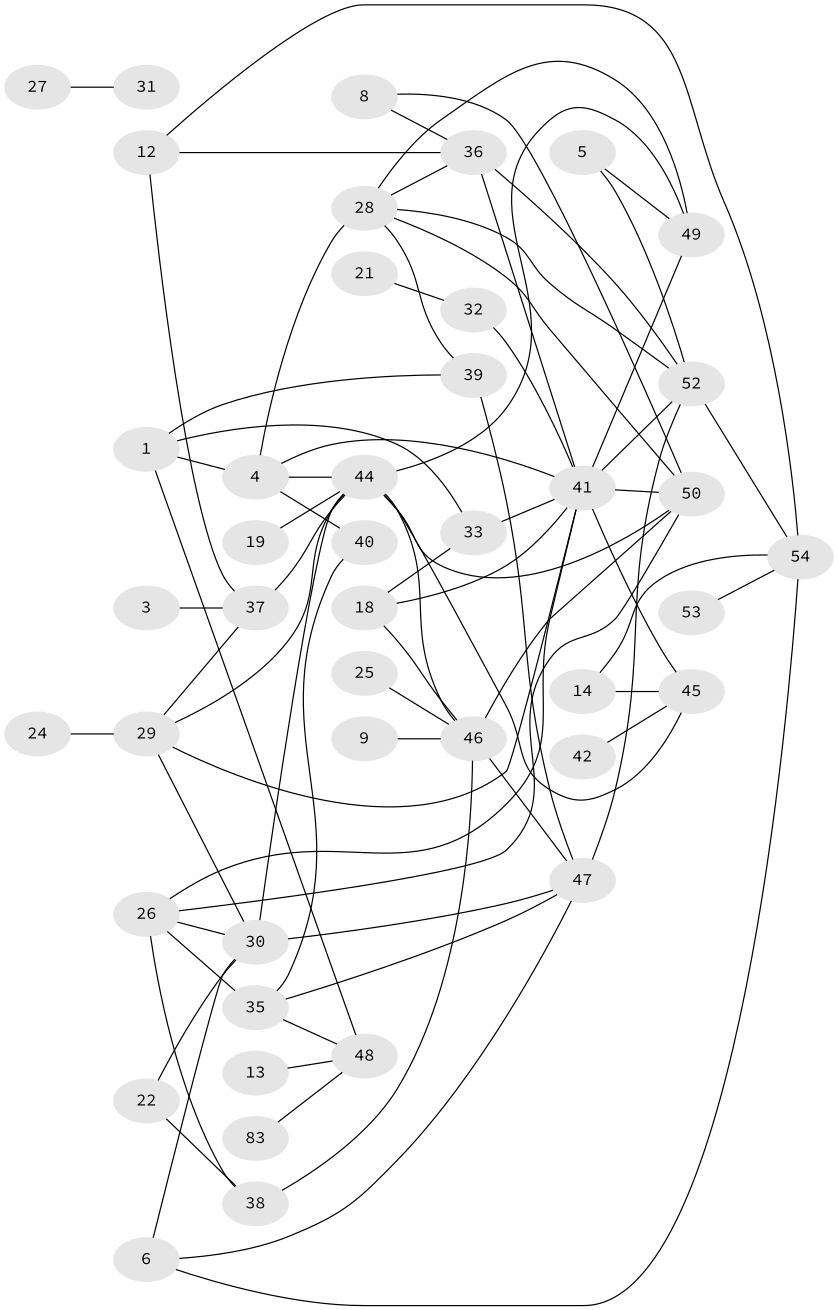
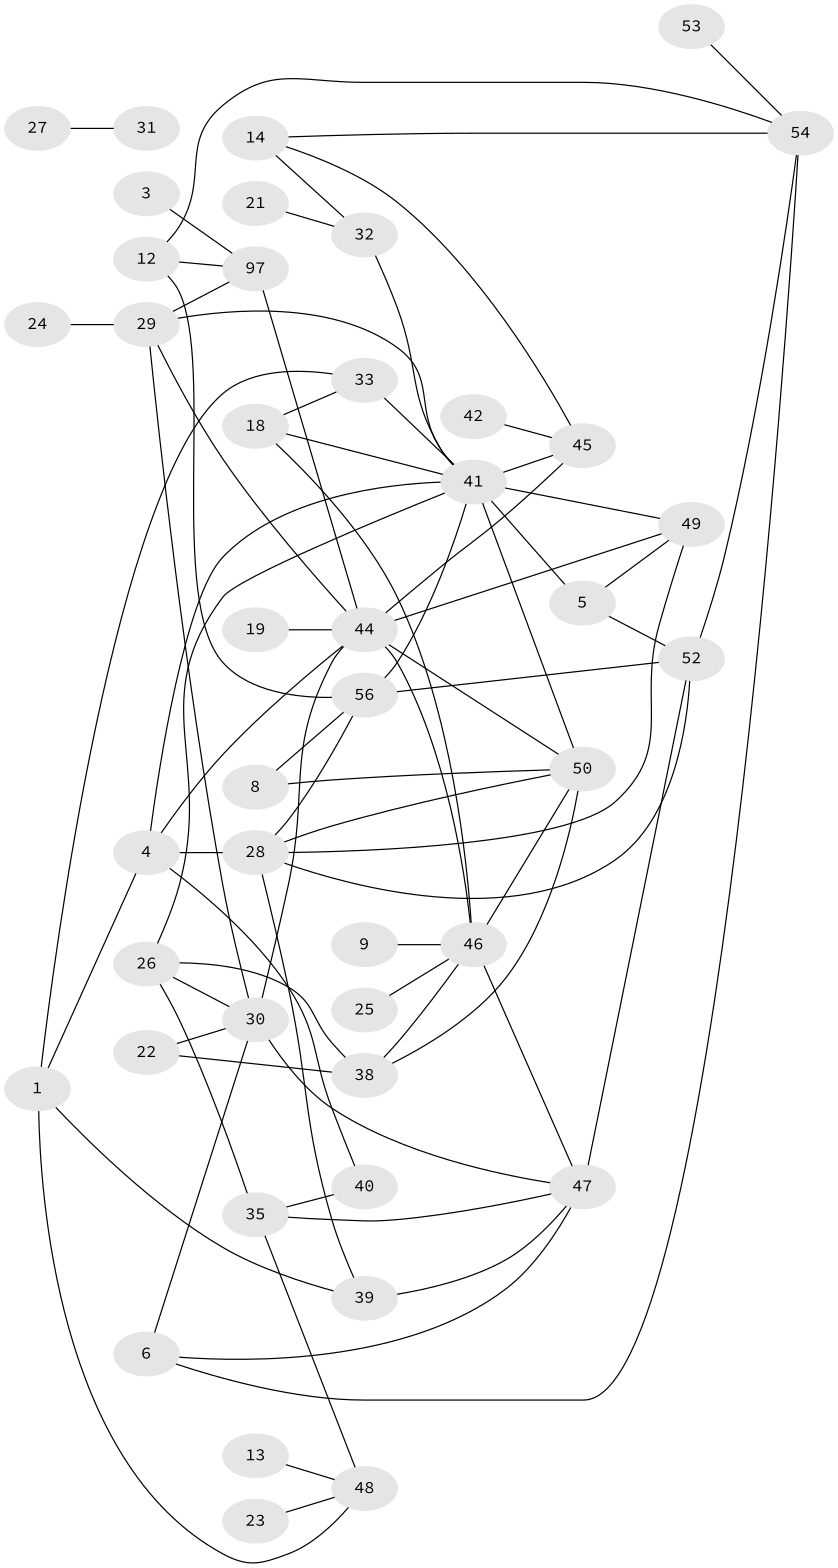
(474, 153) -> (365, 695)
none -> (310, 186)
(633, 439) -> (528, 543)
(256, 608) -> (256, 269)
(526, 822) -> (522, 953)
(256, 1138) -> (256, 1521)
